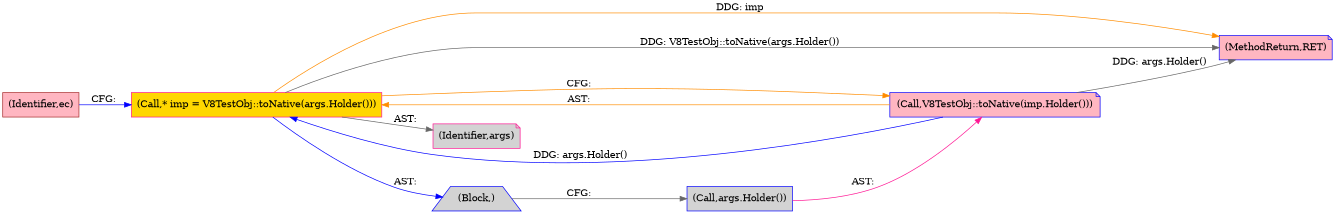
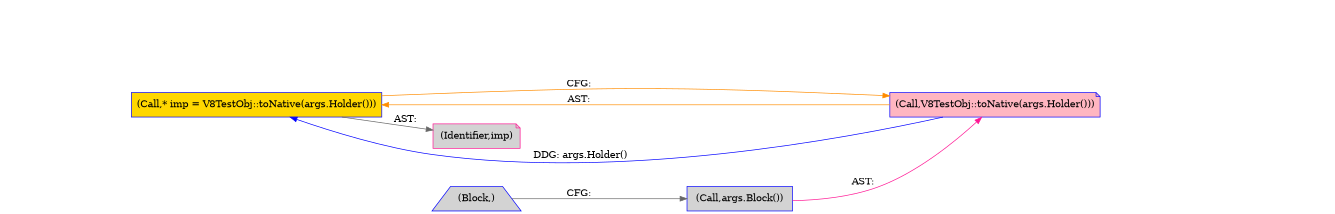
(1276, 48) -> none
(41, 105) -> none
(257, 105) -> (257, 105)
(995, 105) -> (995, 105)
(477, 136) -> (477, 136)
(350, 167) -> none
(740, 199) -> (740, 199)
